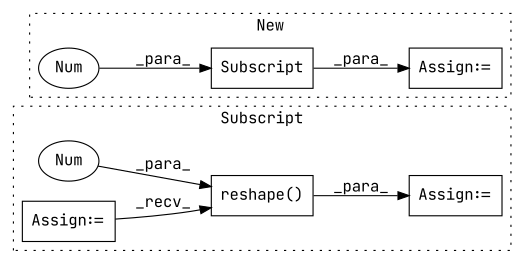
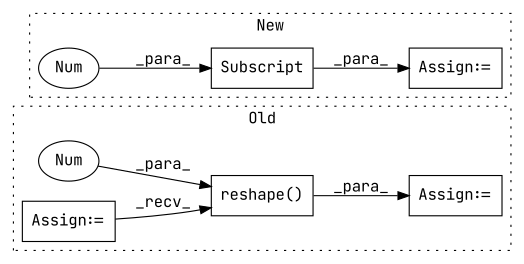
(262, 119) -> (262, 119)
